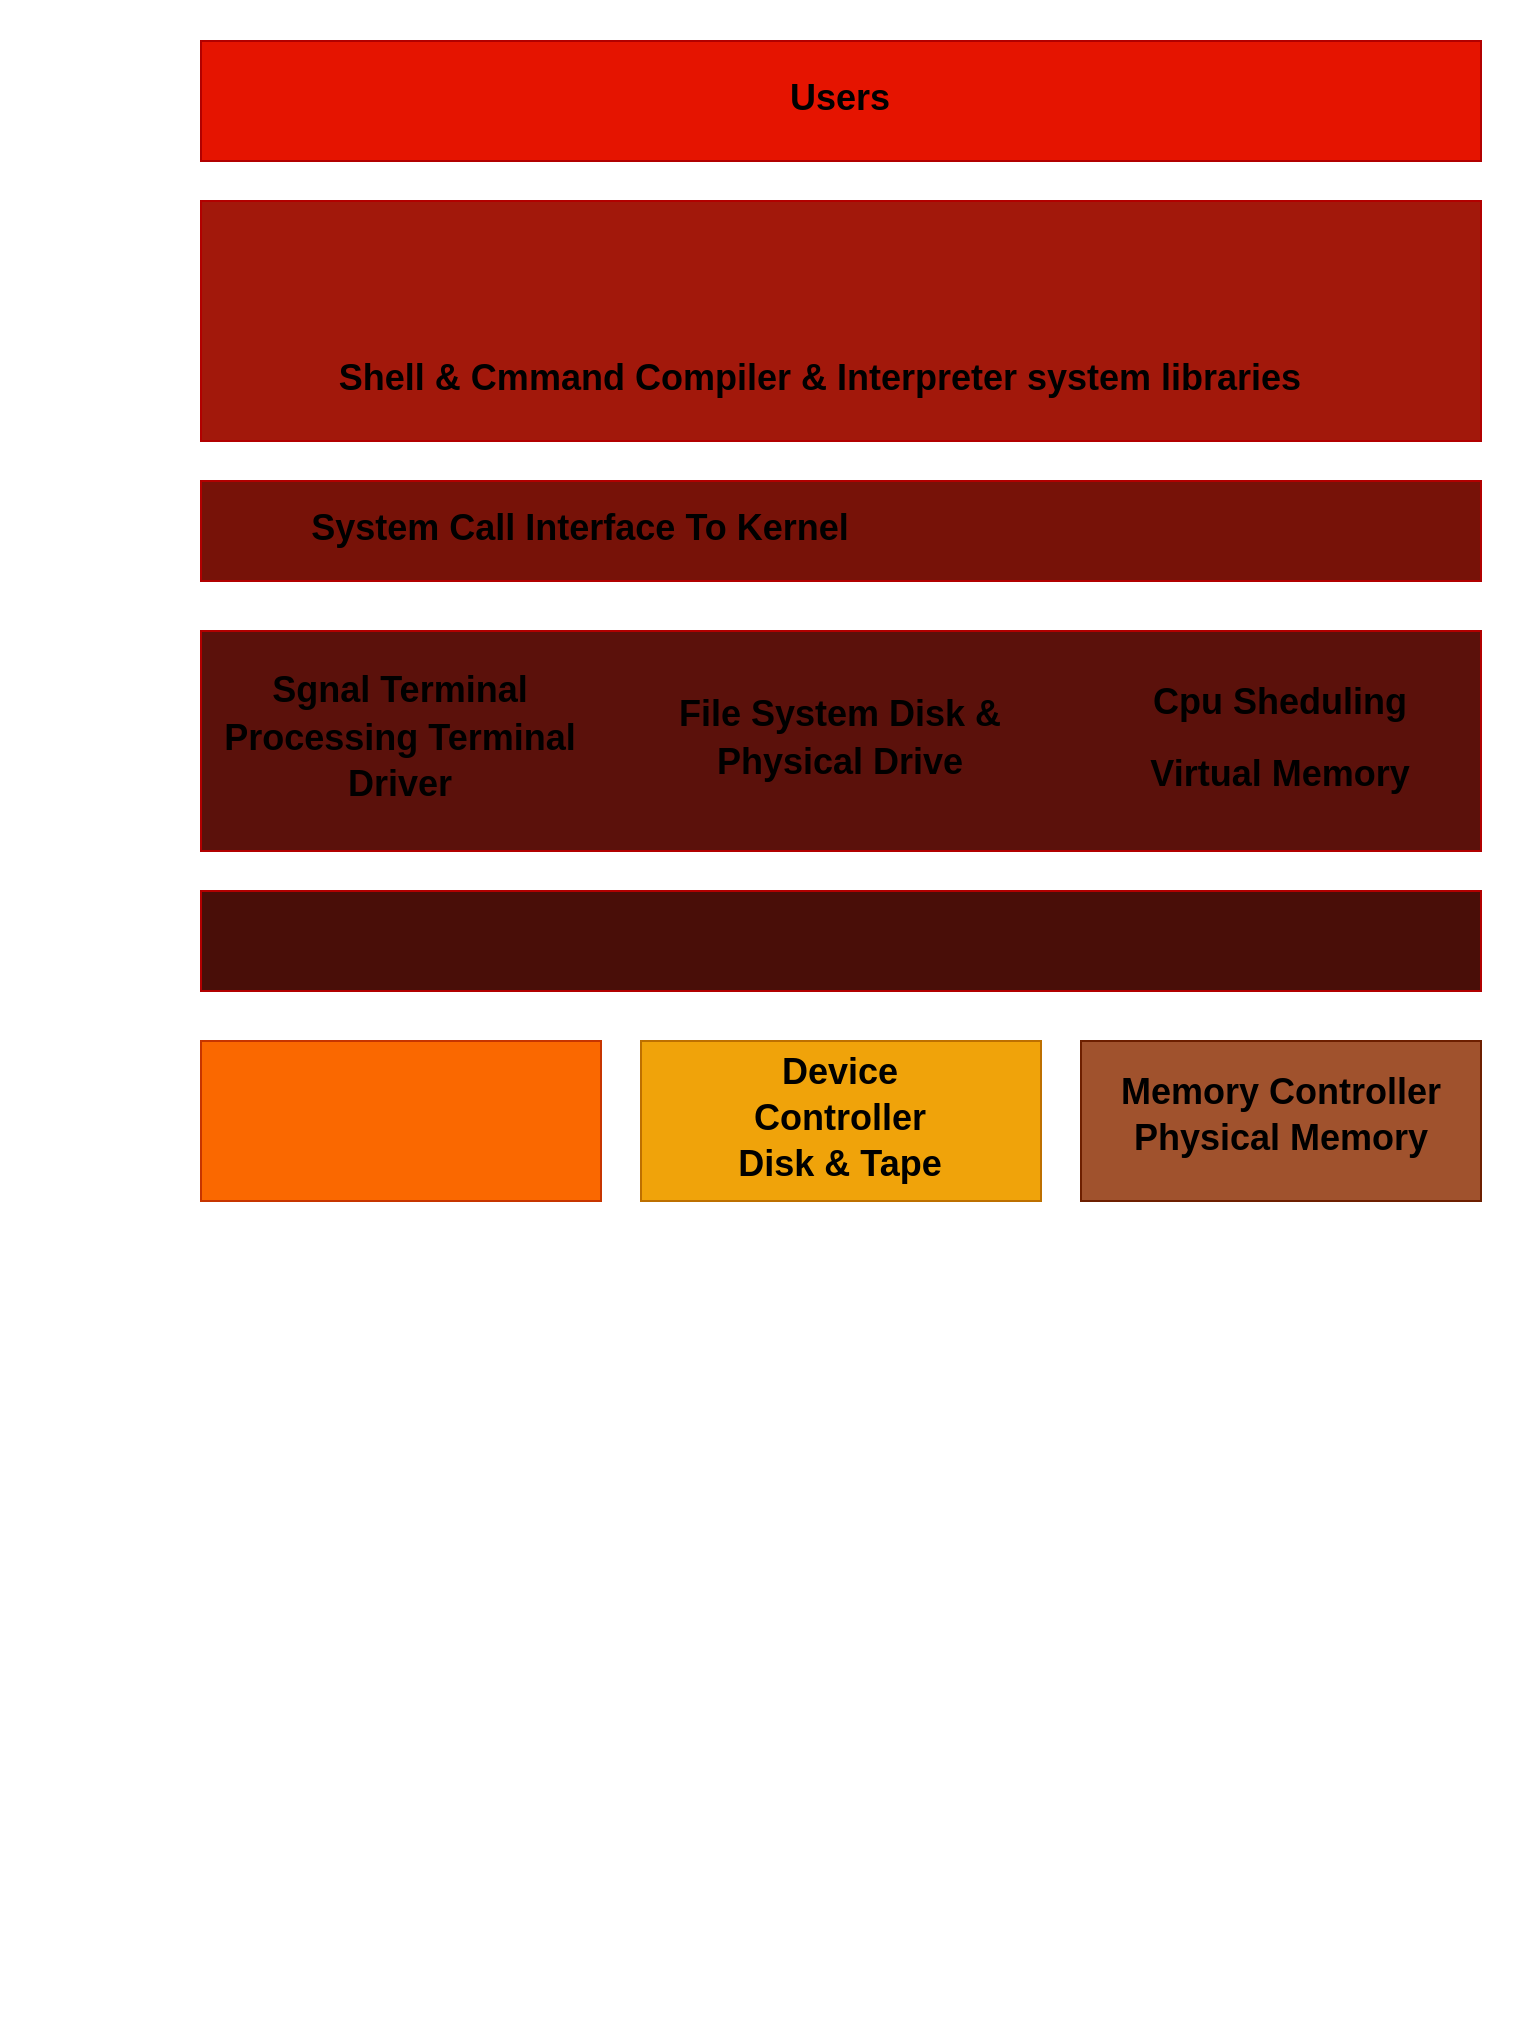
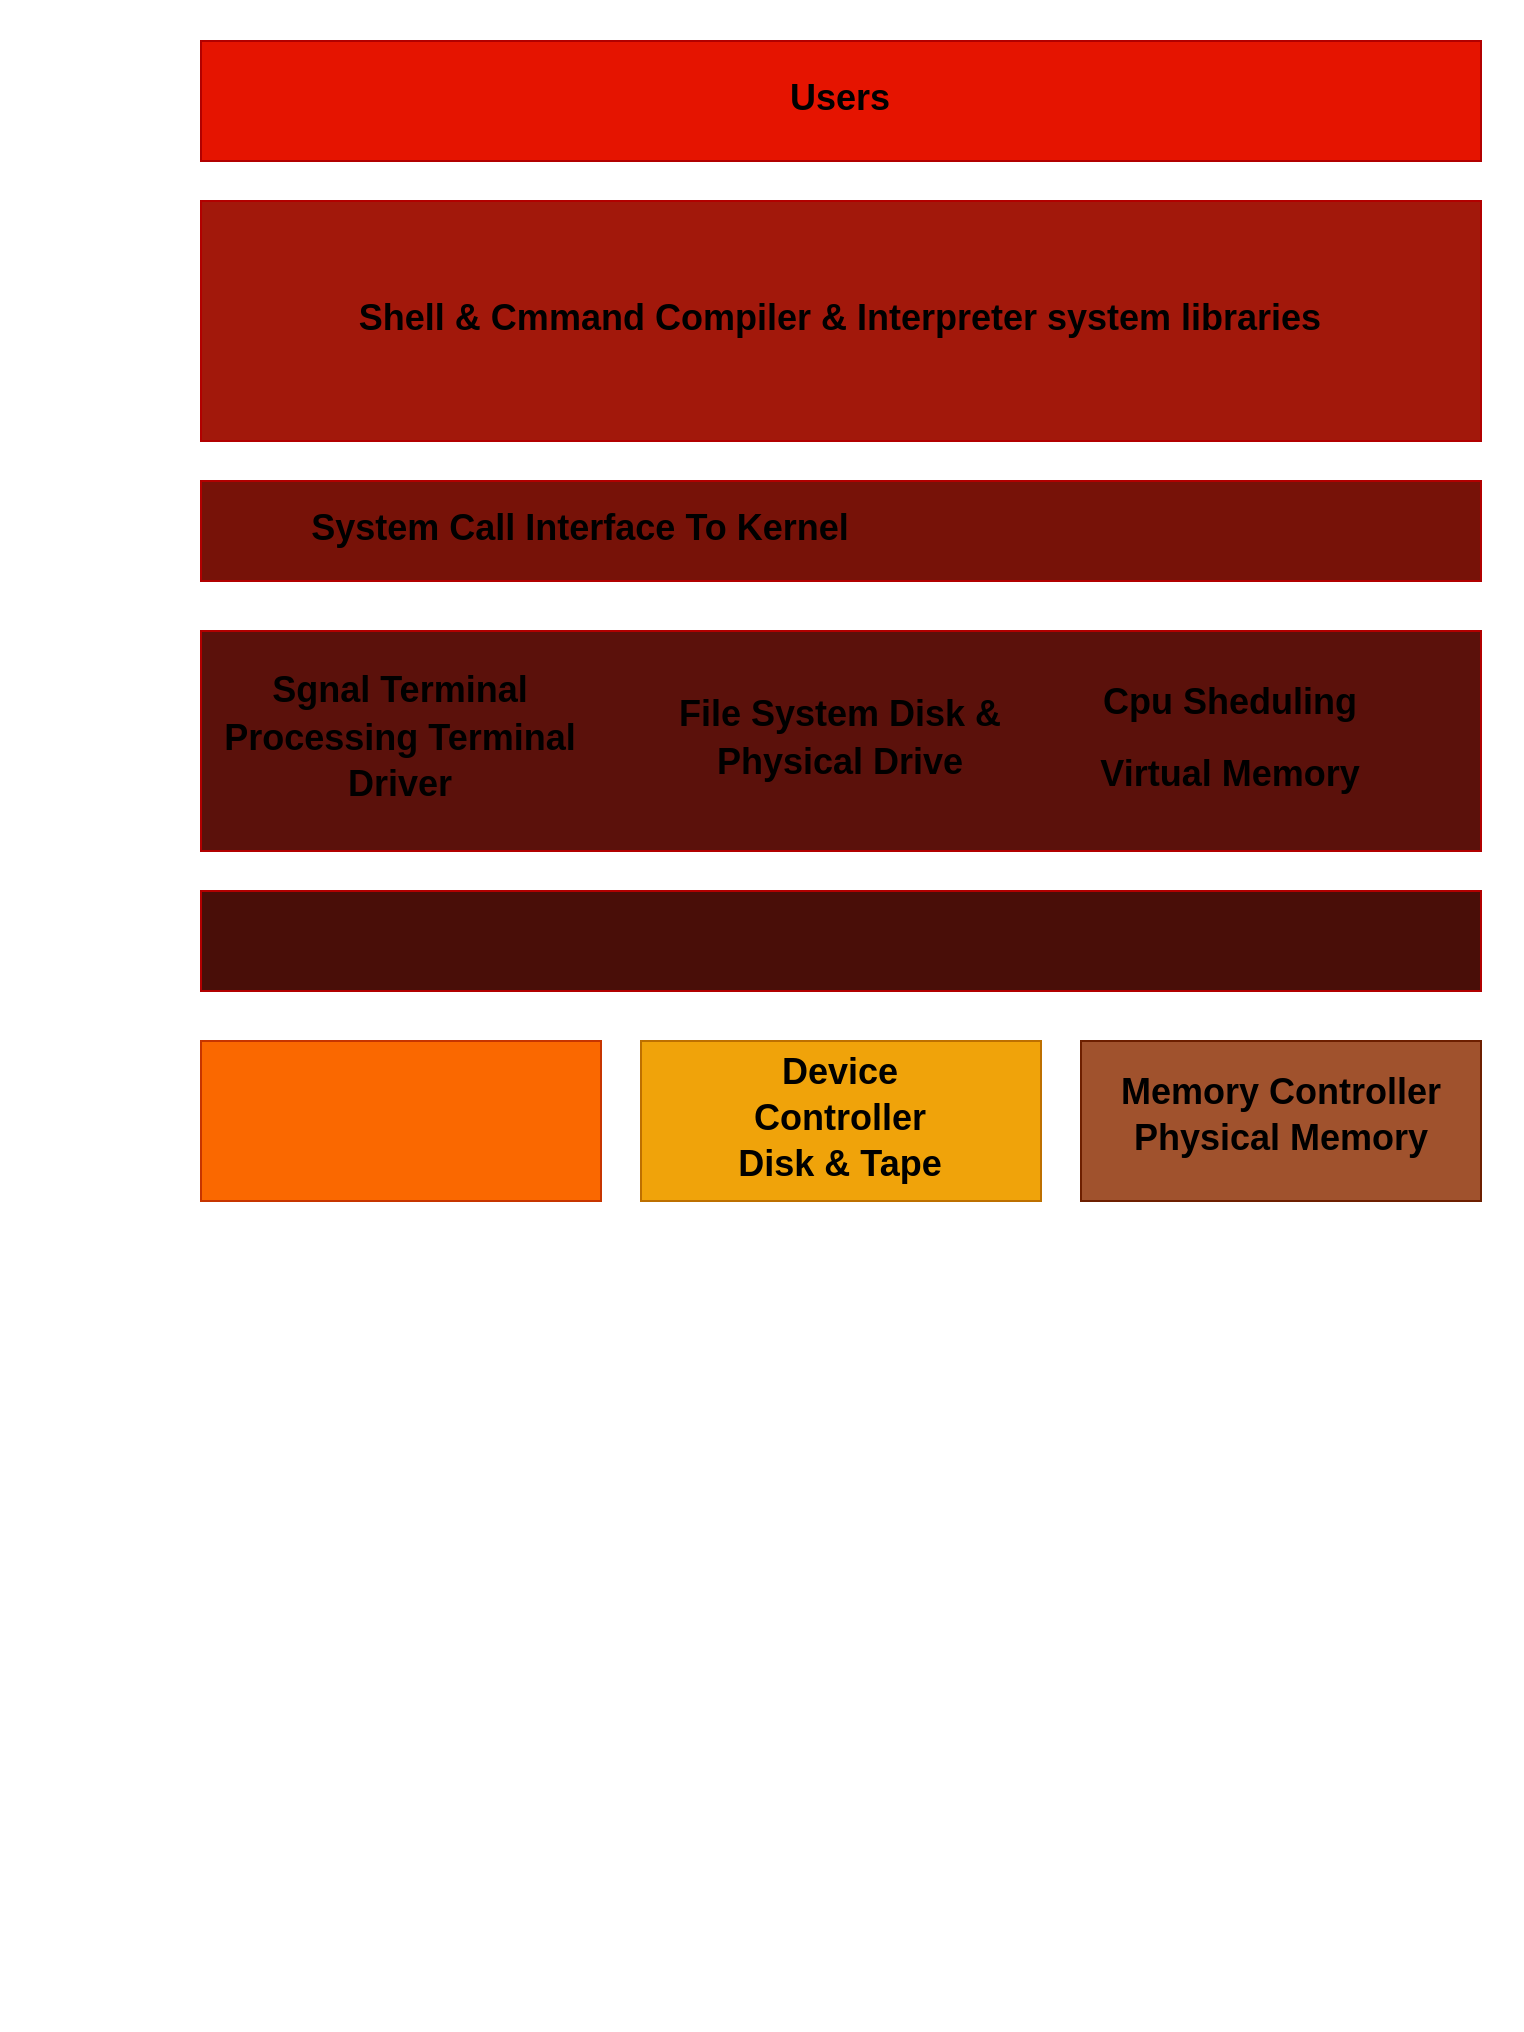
(821, 381) -> (841, 321)
(1281, 741) -> (1231, 741)
